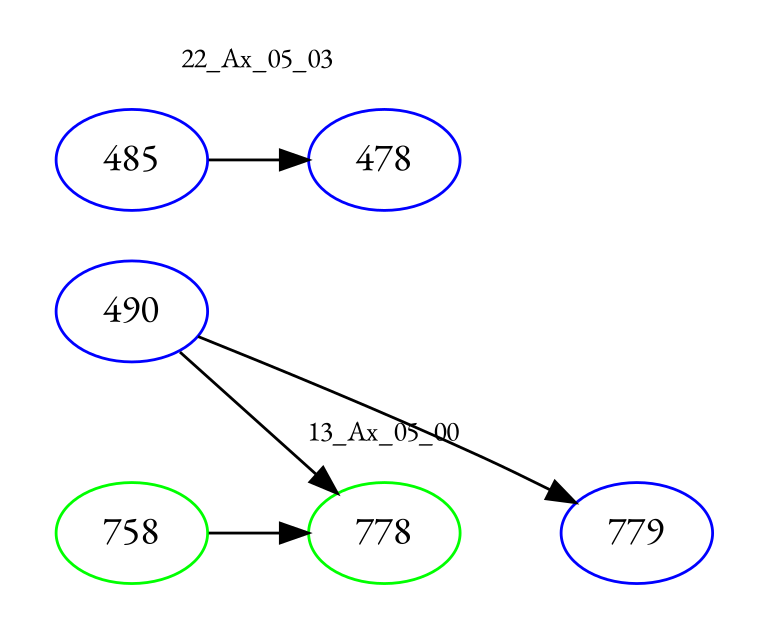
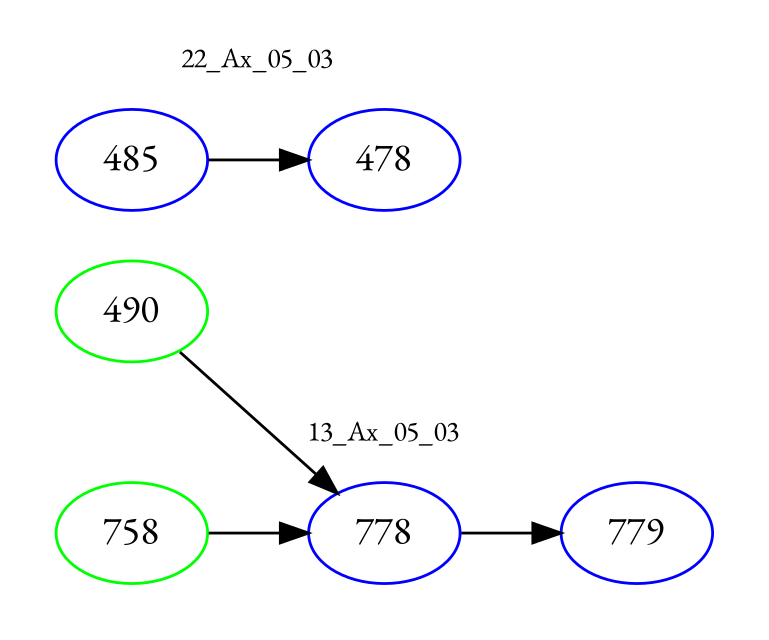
(132, 311) -> (132, 311)
(411, 425) -> (497, 533)
(384, 433) -> (384, 433)
(384, 533) -> (384, 533)
